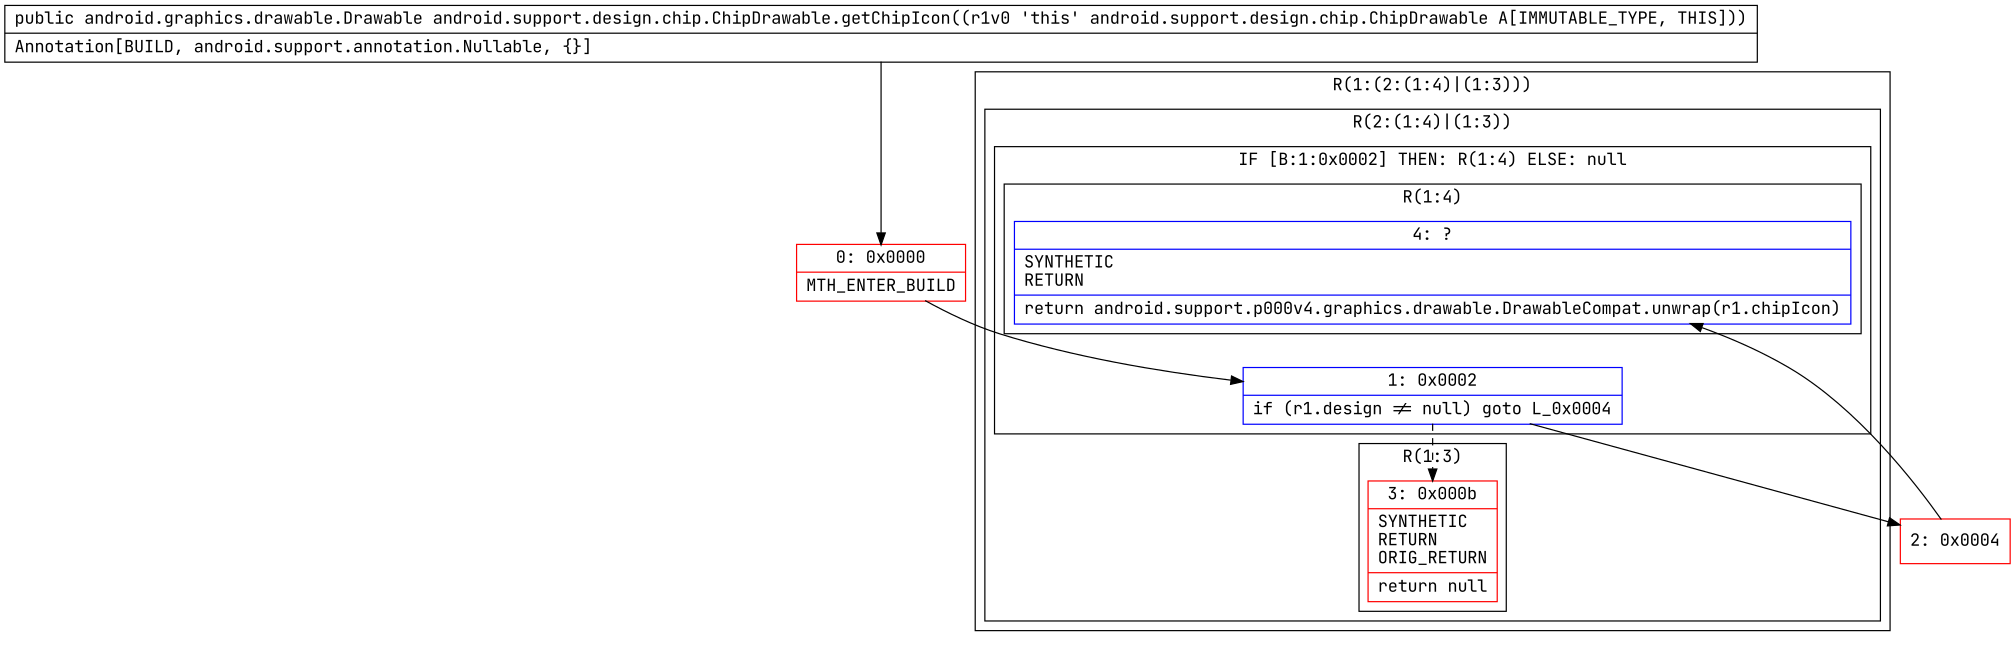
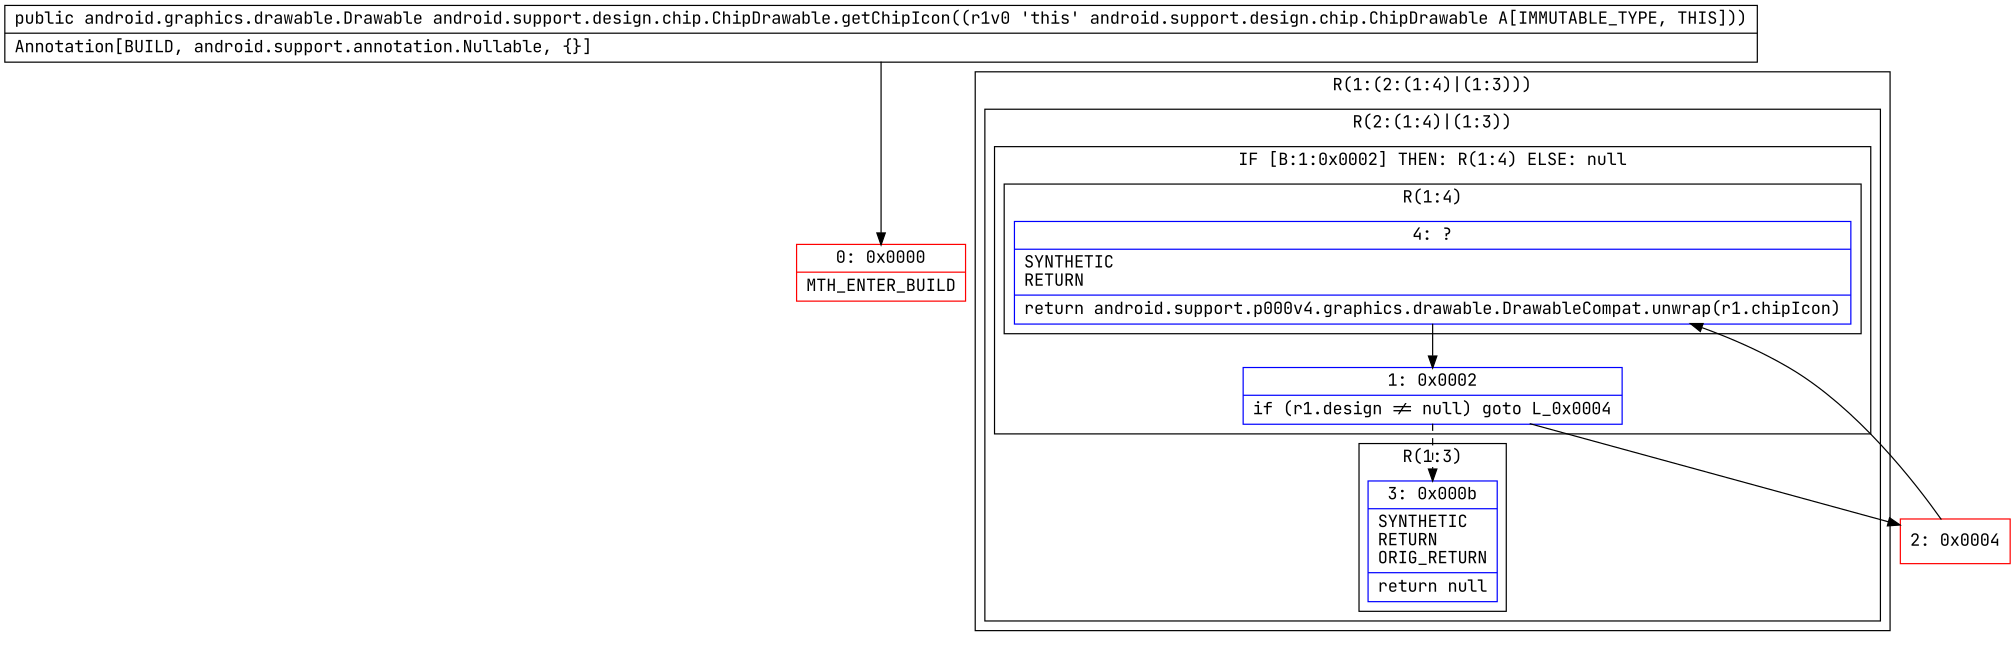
(1074, 354) -> (1433, 341)
(1433, 541) -> (1433, 541)
